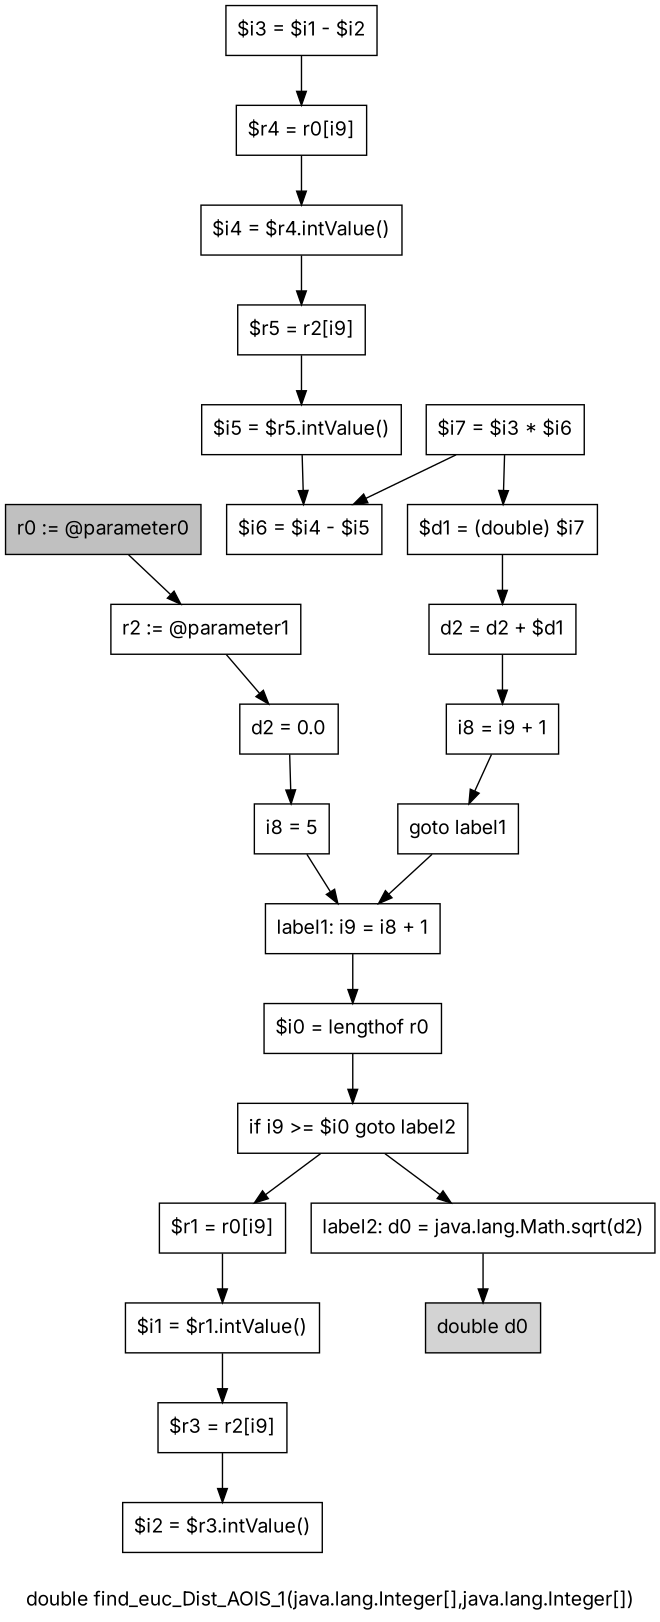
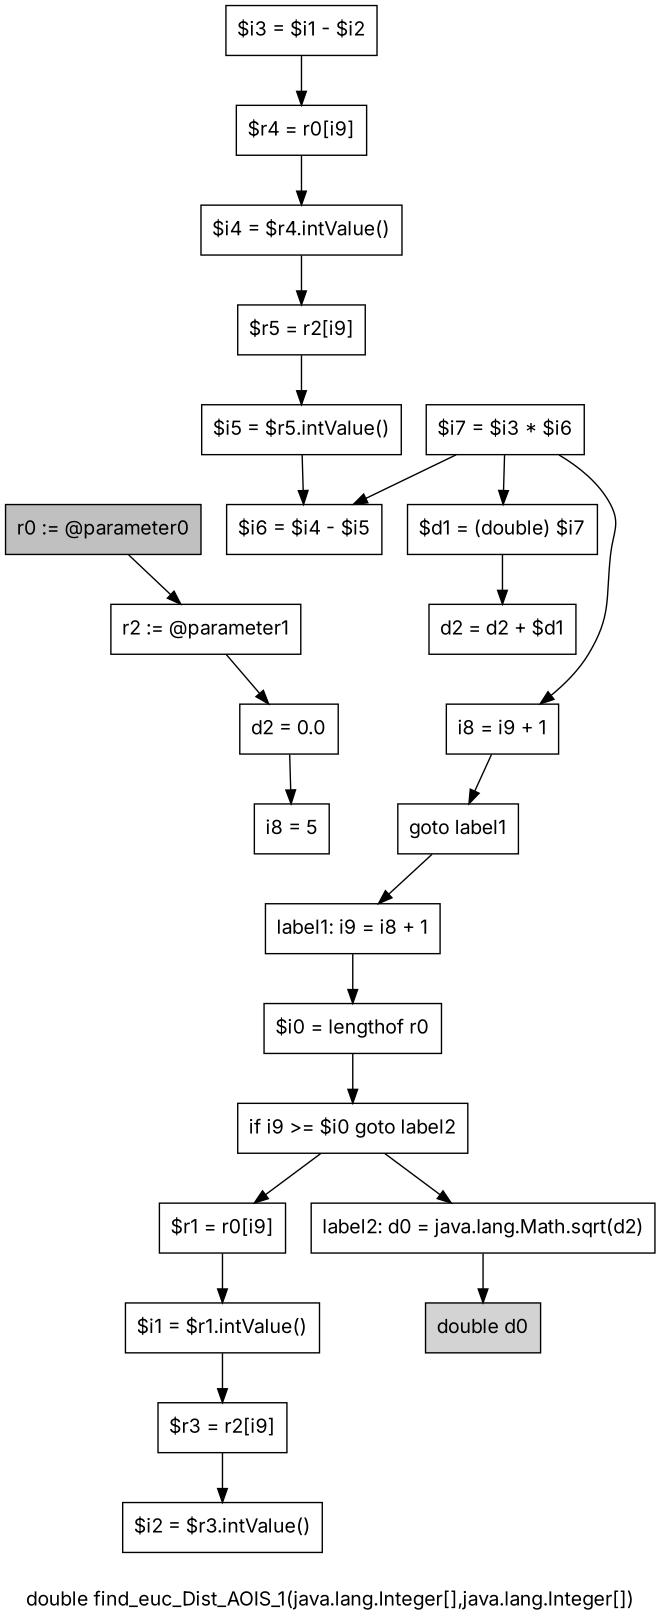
(502, 672) -> (609, 572)
(319, 873) -> none
